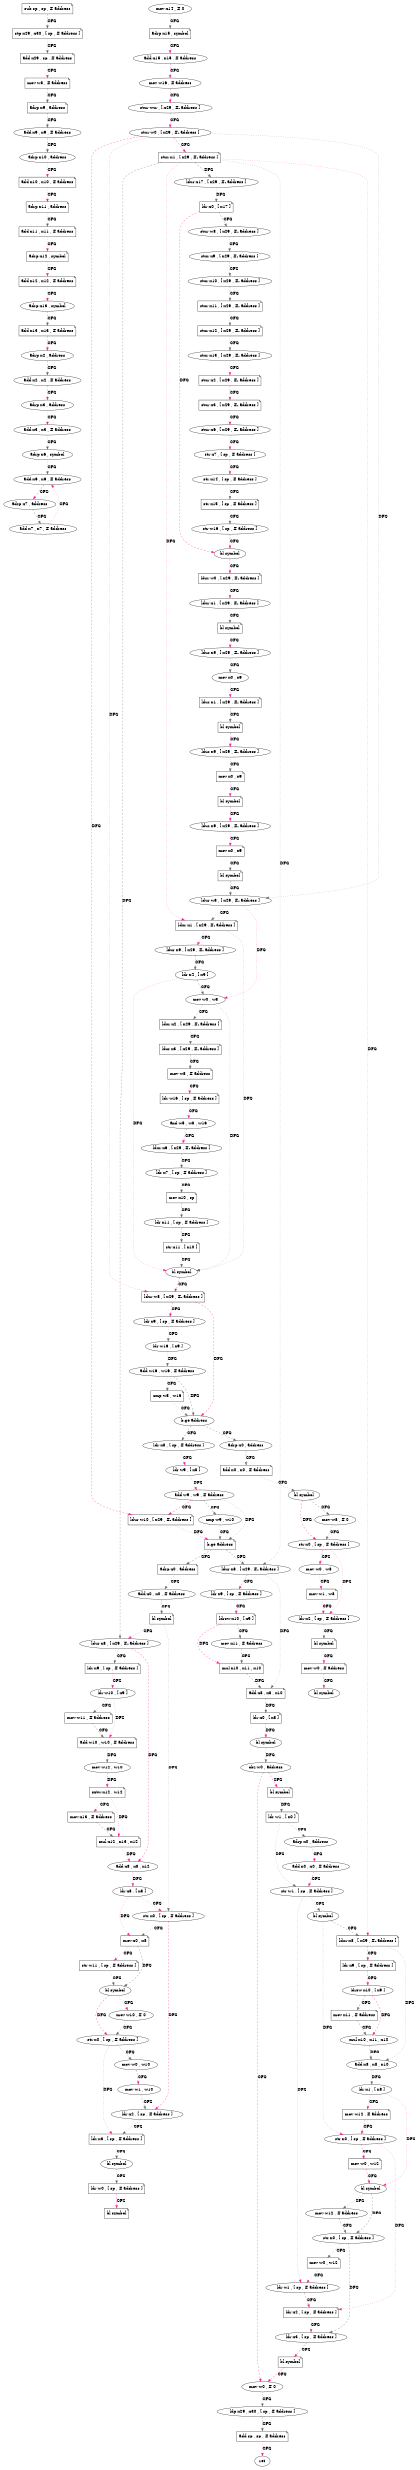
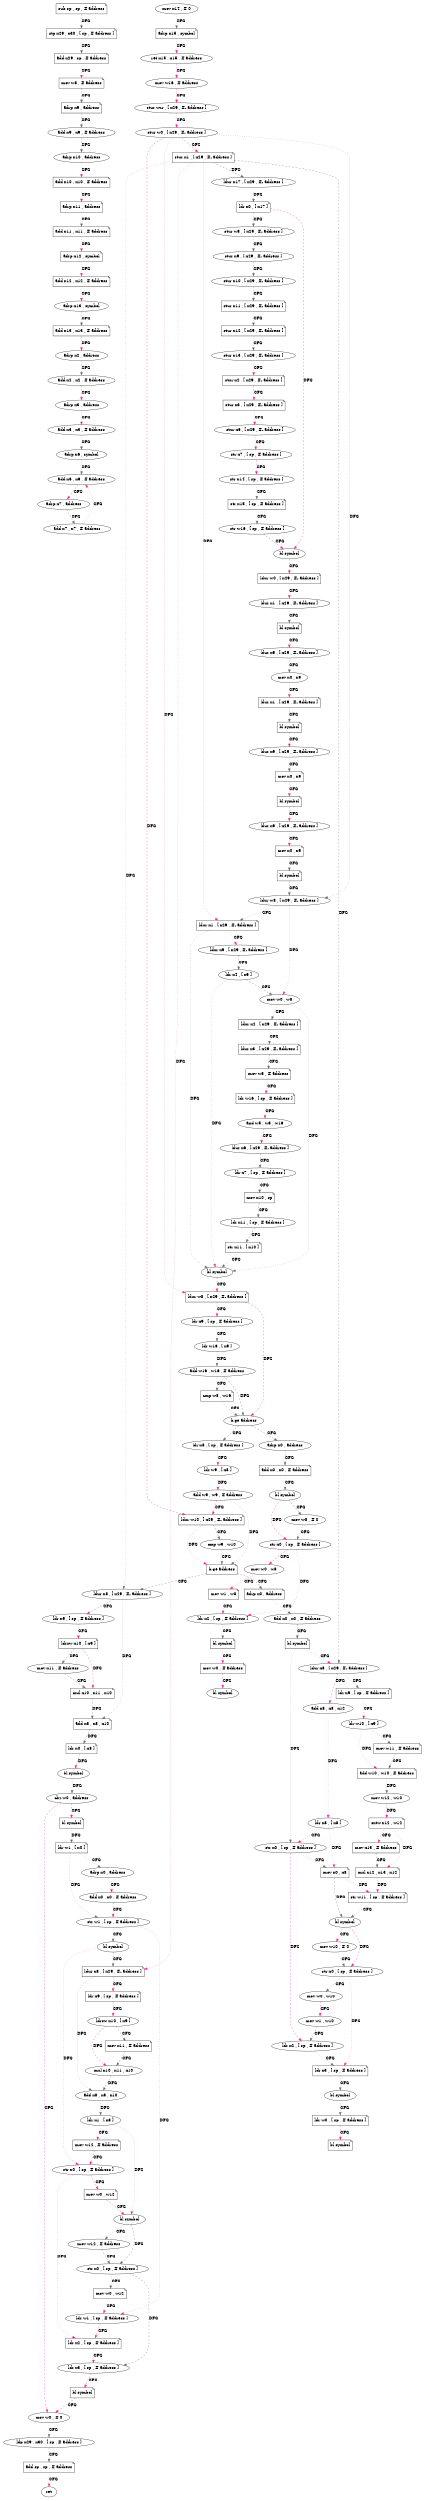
(170, 58) -> (177, 58)
(209, 1506) -> (216, 1531)
(125, 1853) -> (378, 1884)
